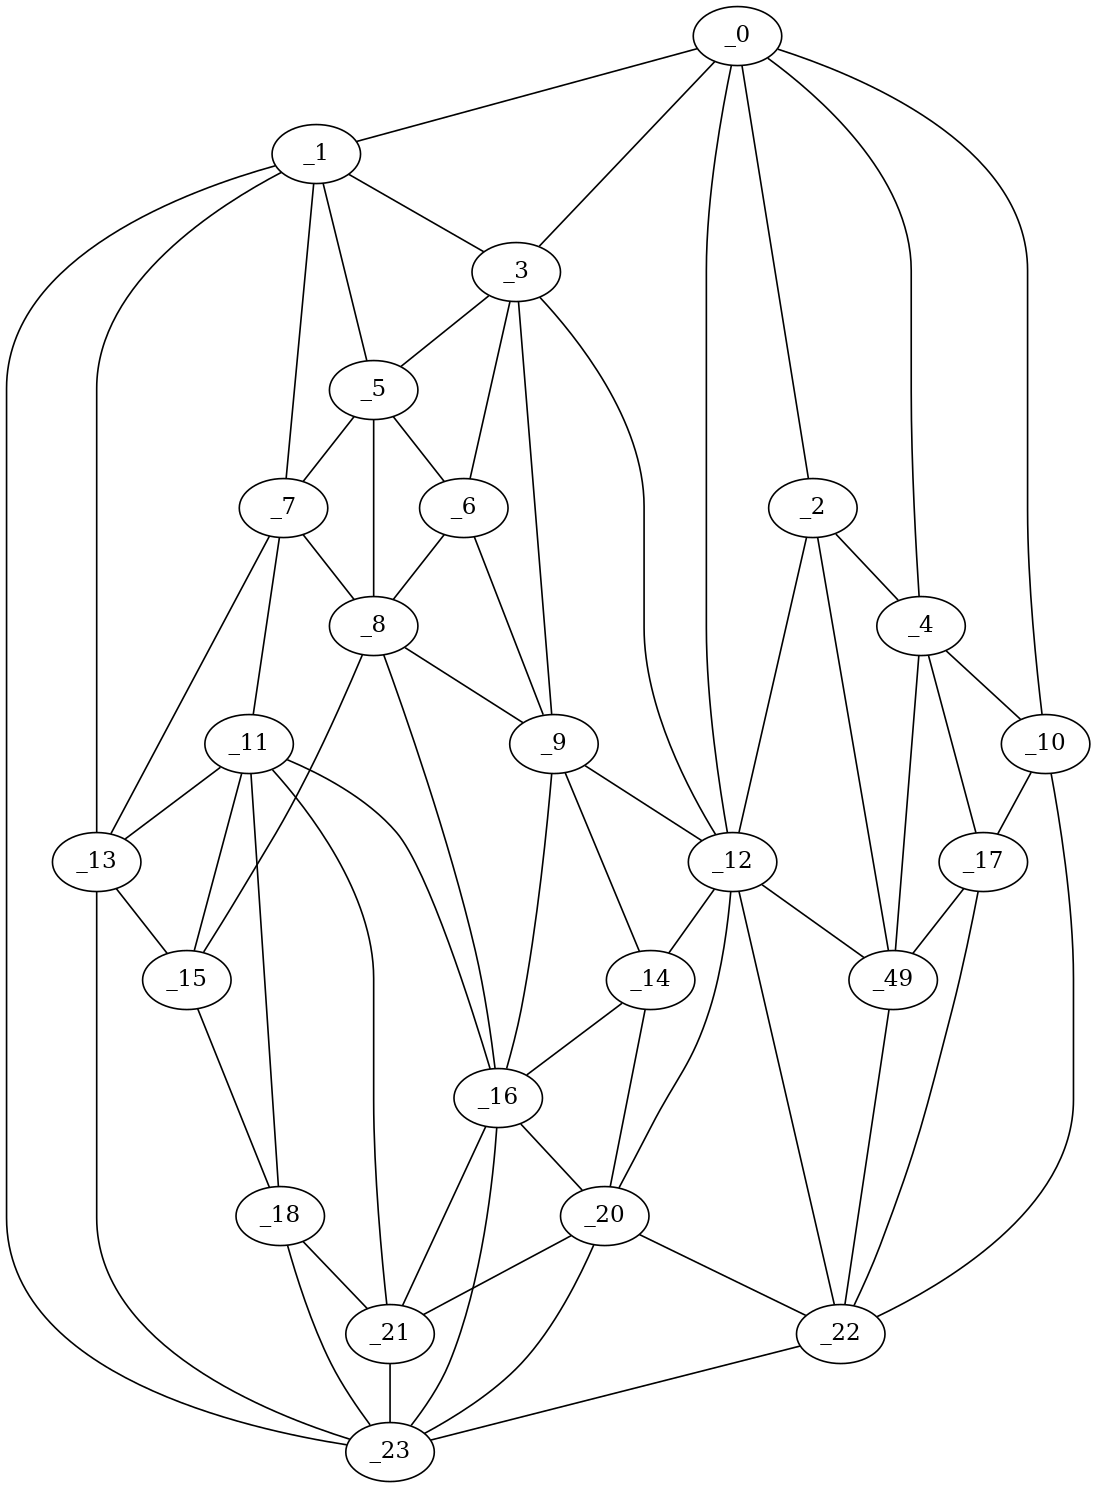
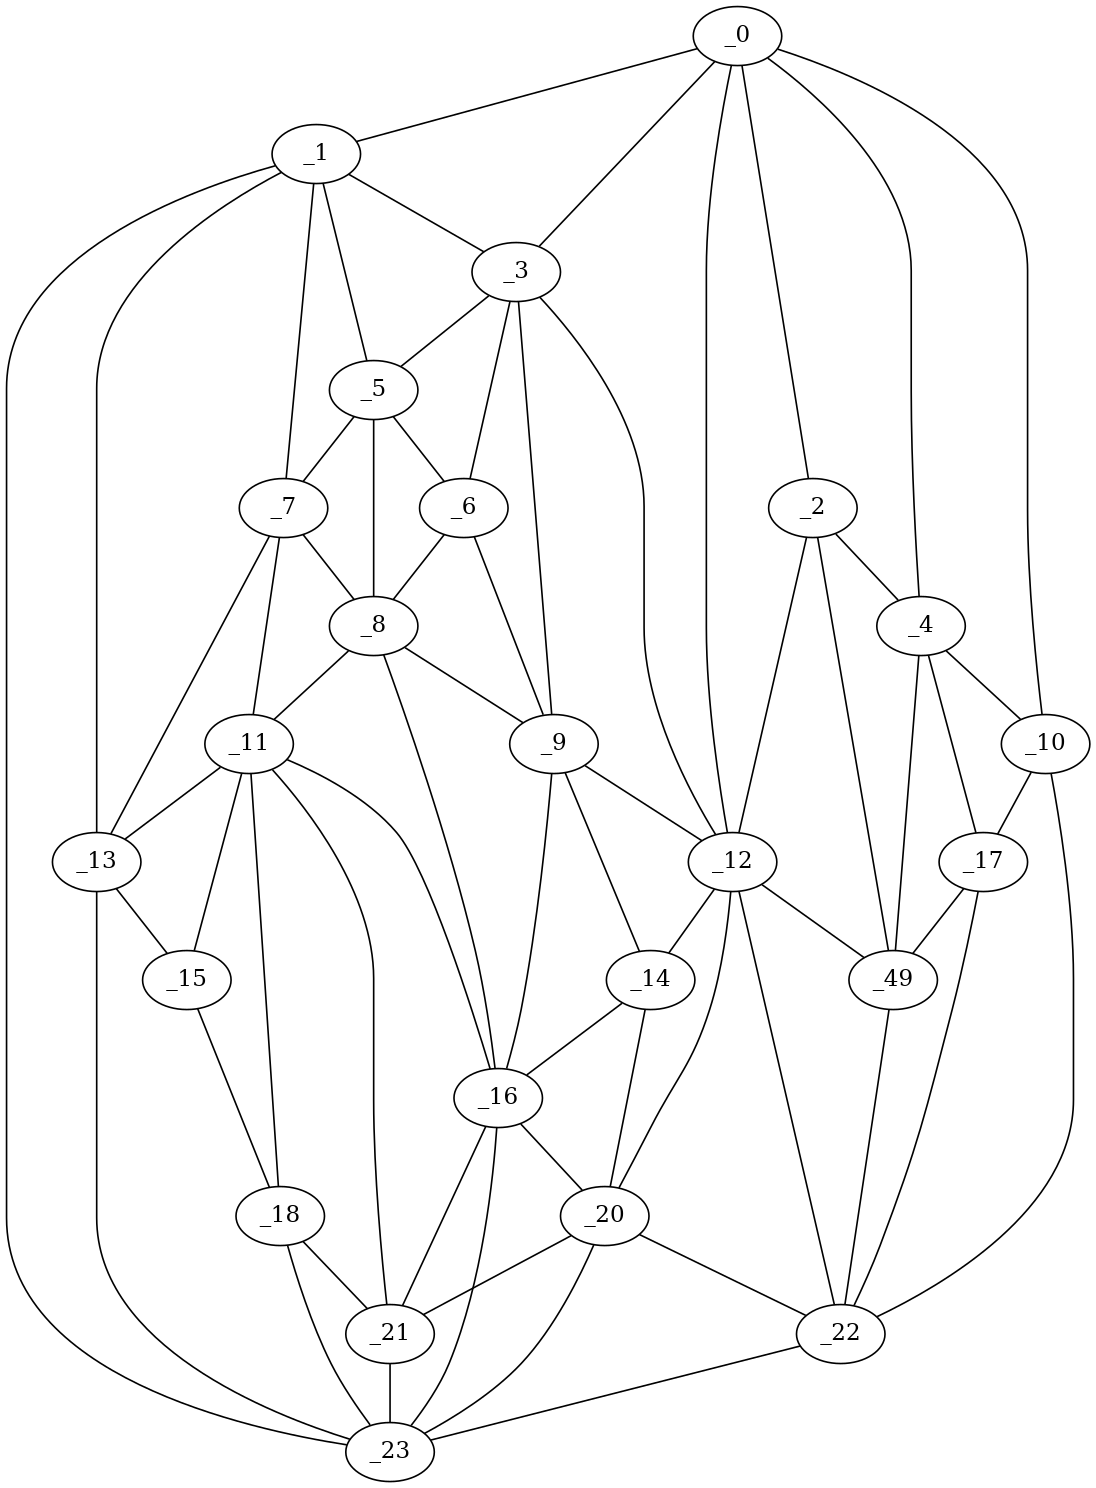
(290, 807) -> (311, 685)
